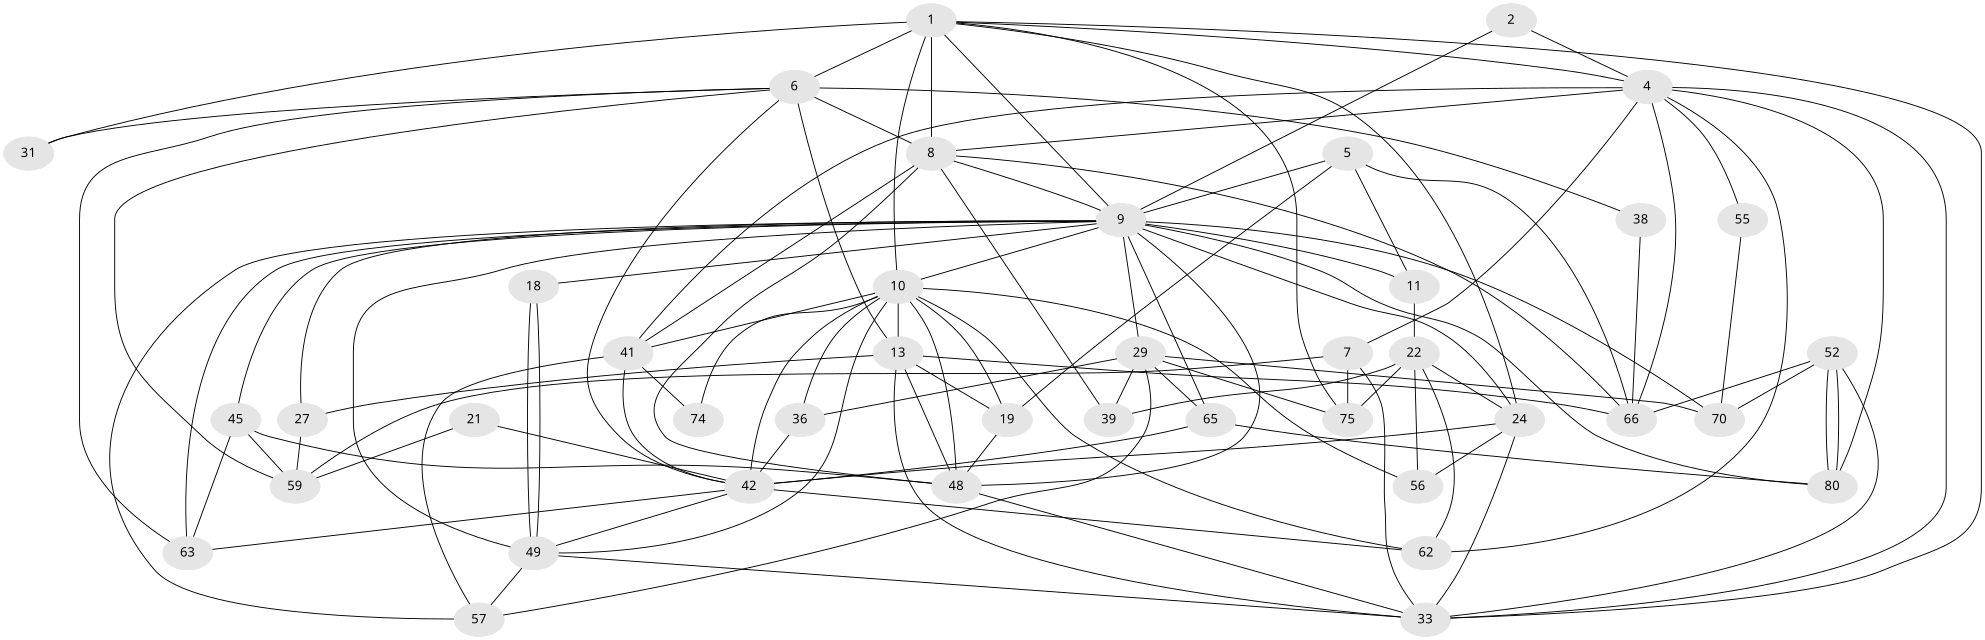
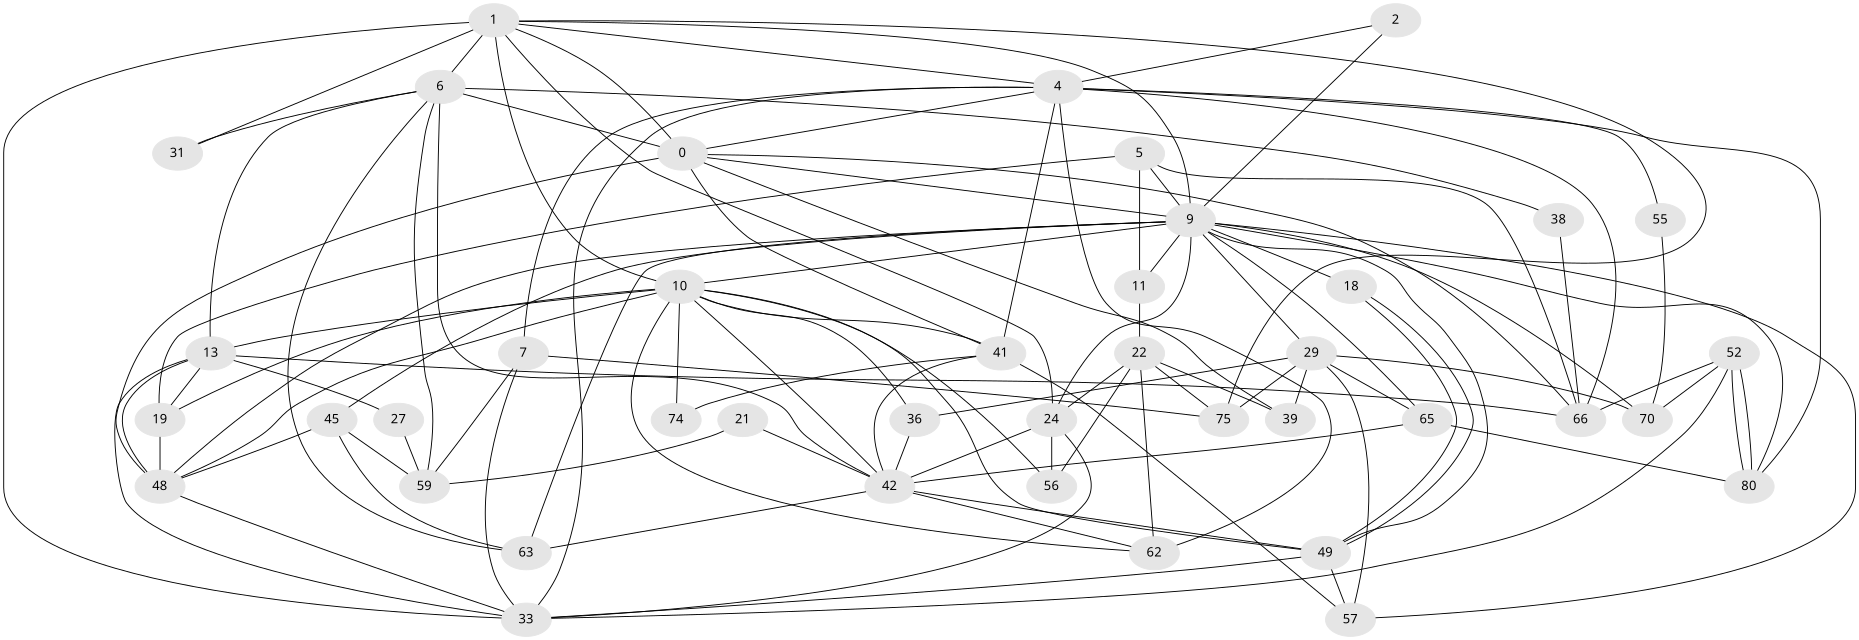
(931, 154) -> (683, 154)
(644, 229) -> none
